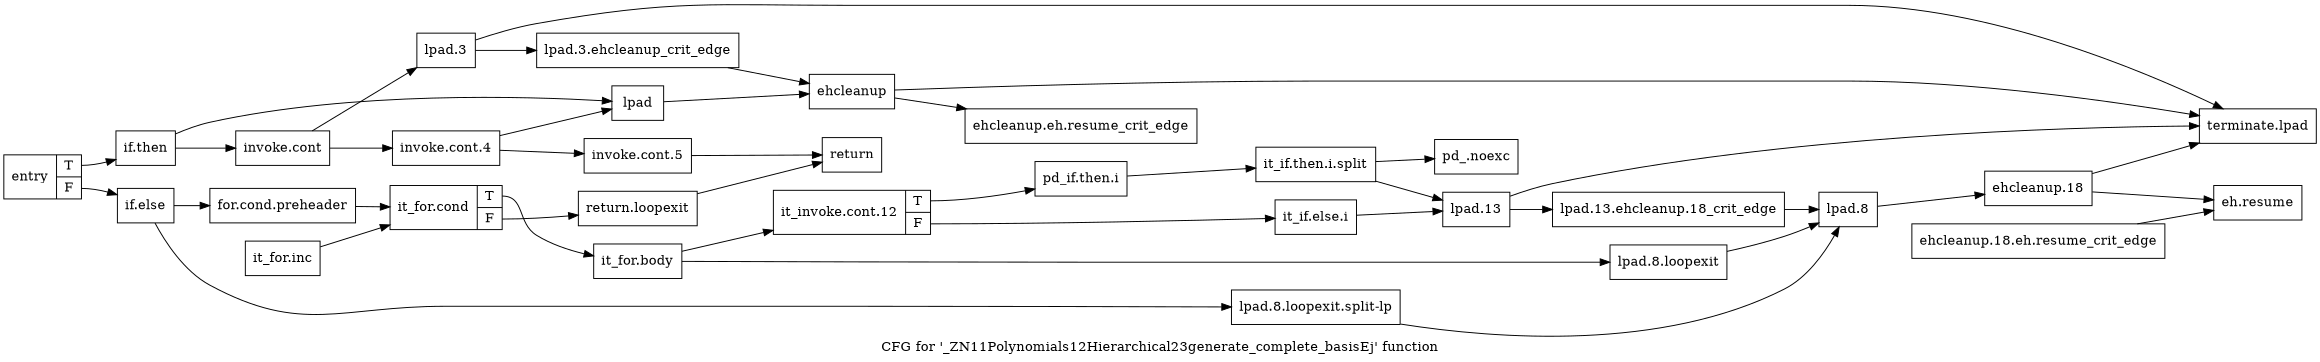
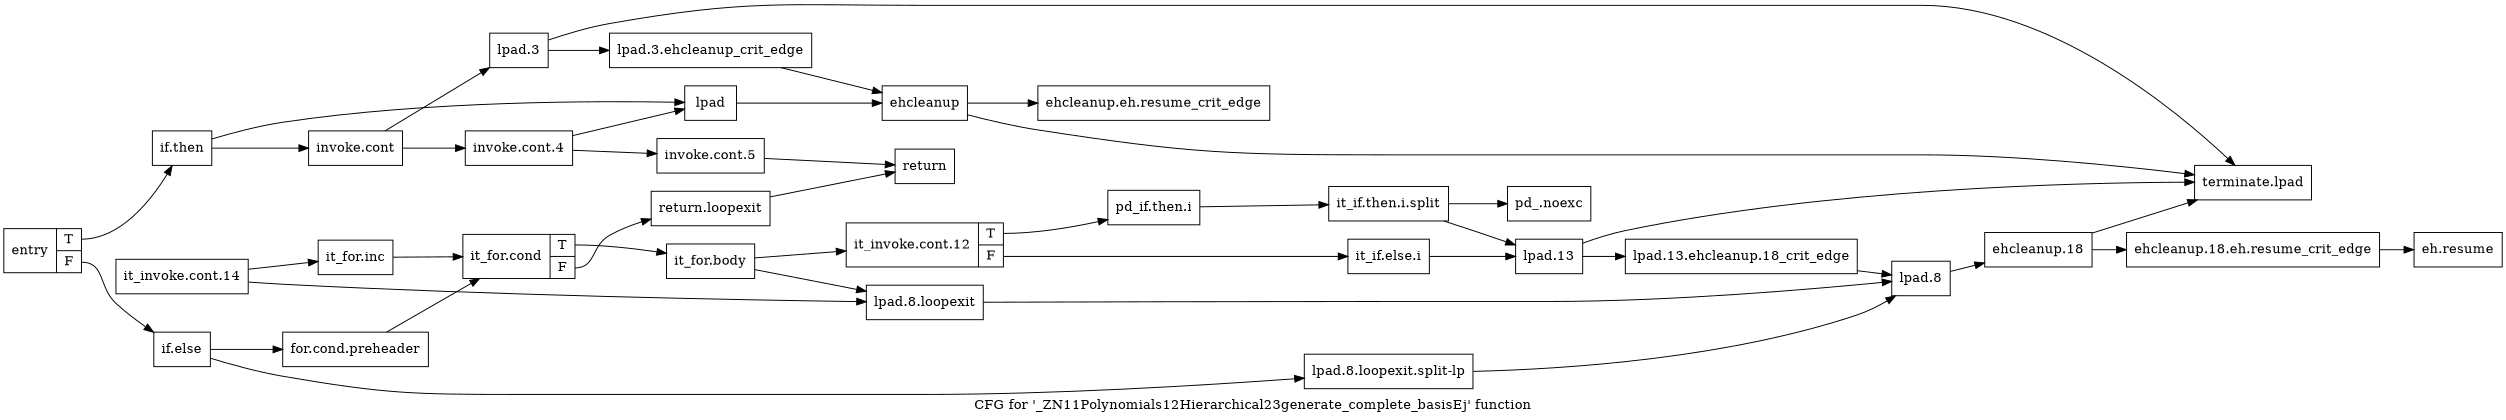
(2148, 196) -> (2104, 250)
none -> (182, 277)
